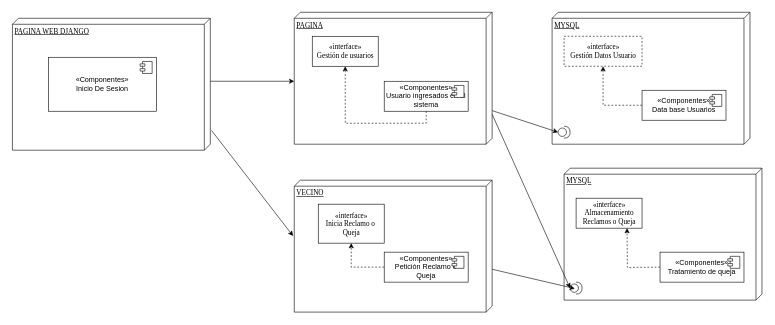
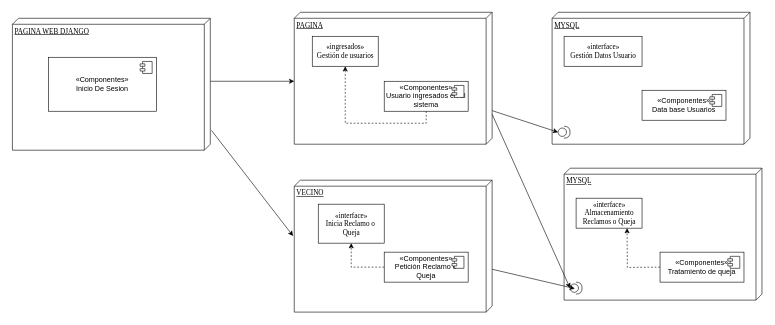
(346, 51) -> (346, 51)
(603, 51) -> (603, 51)
(603, 71) -> none
